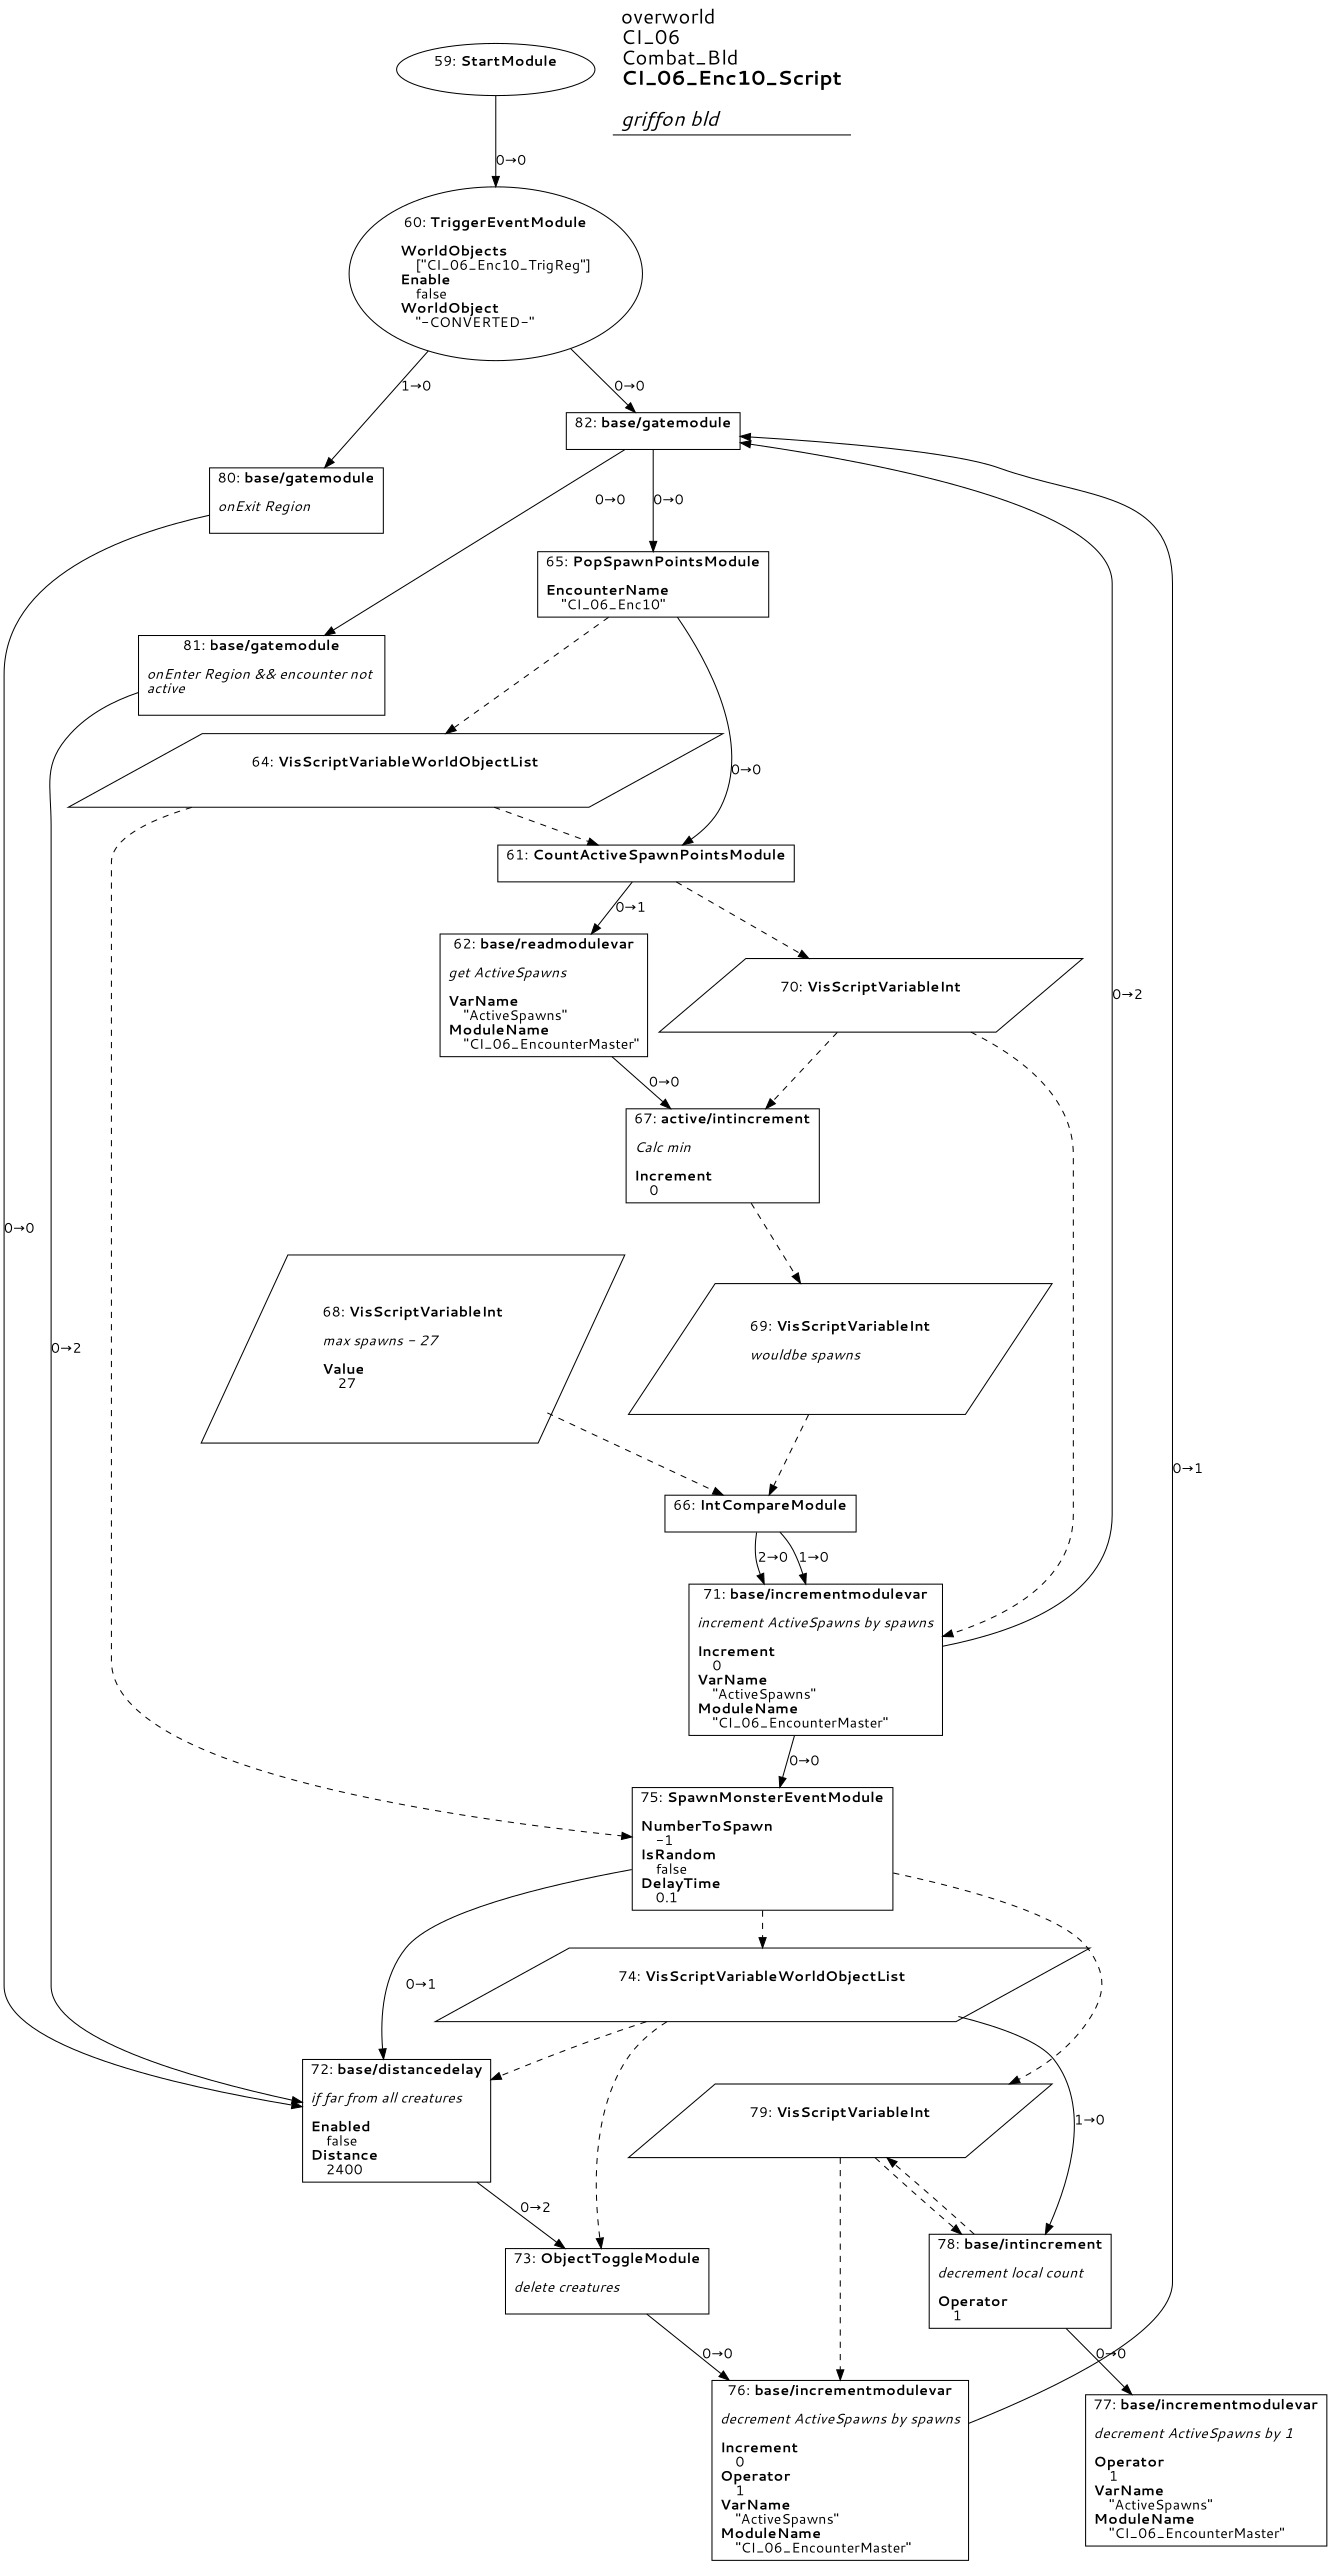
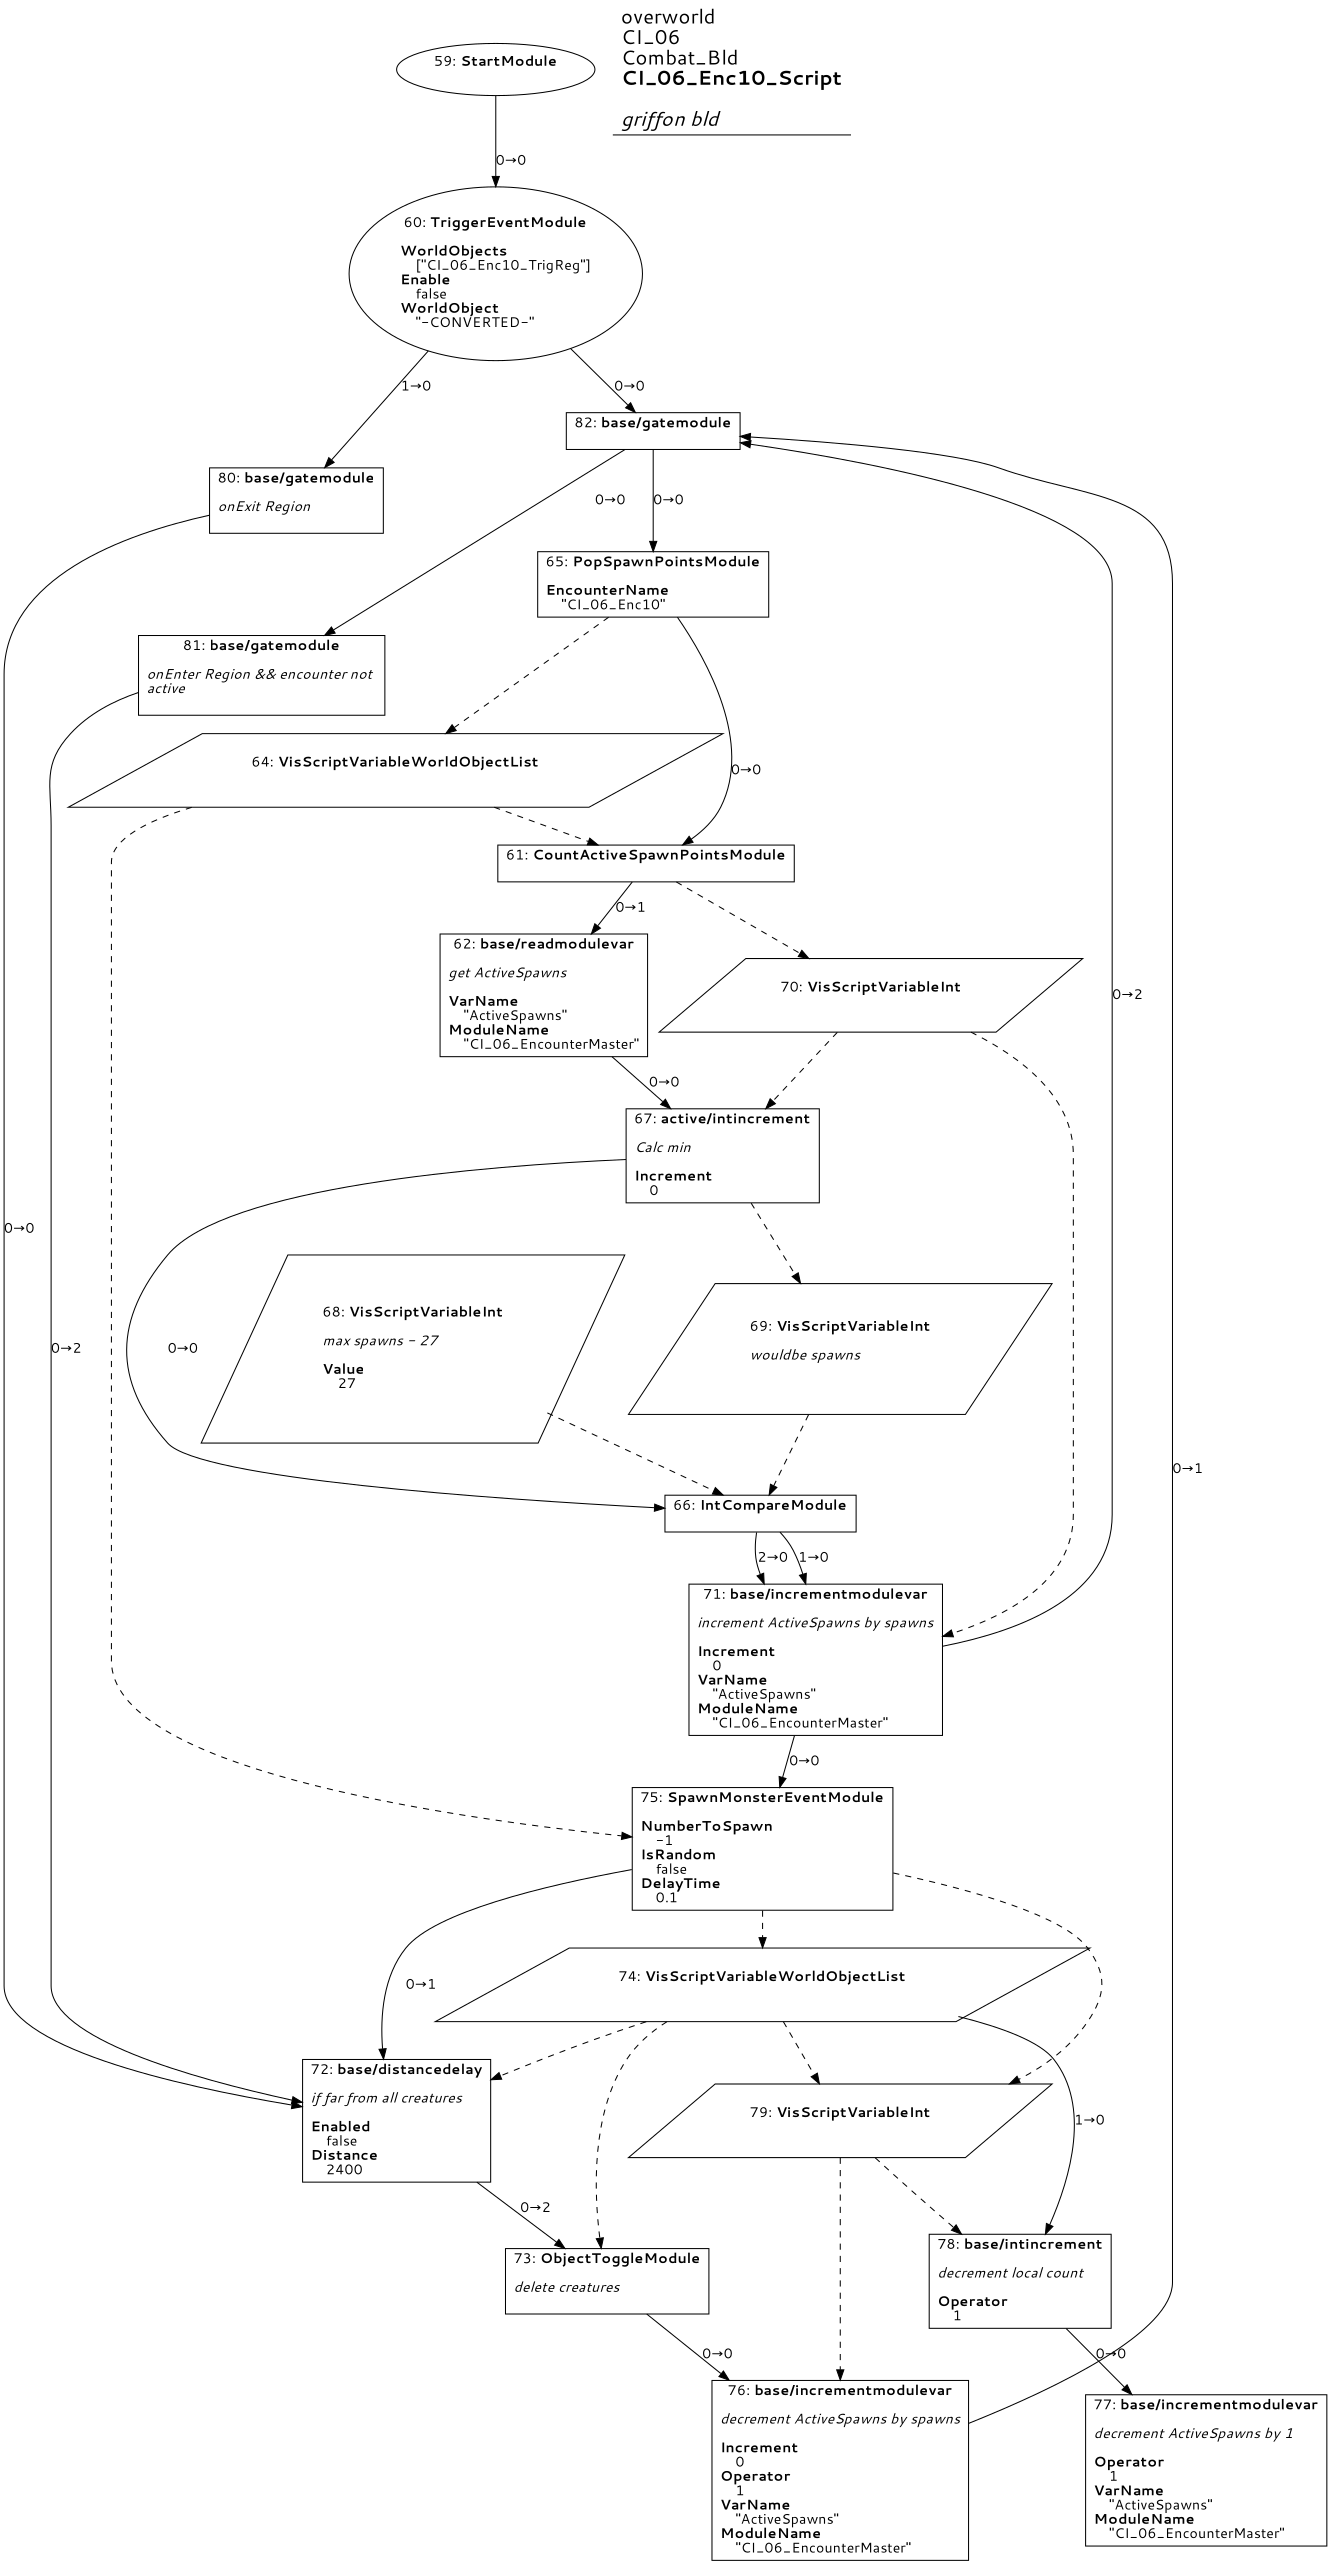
none -> (128, 1359)
(935, 2199) -> (799, 2048)
